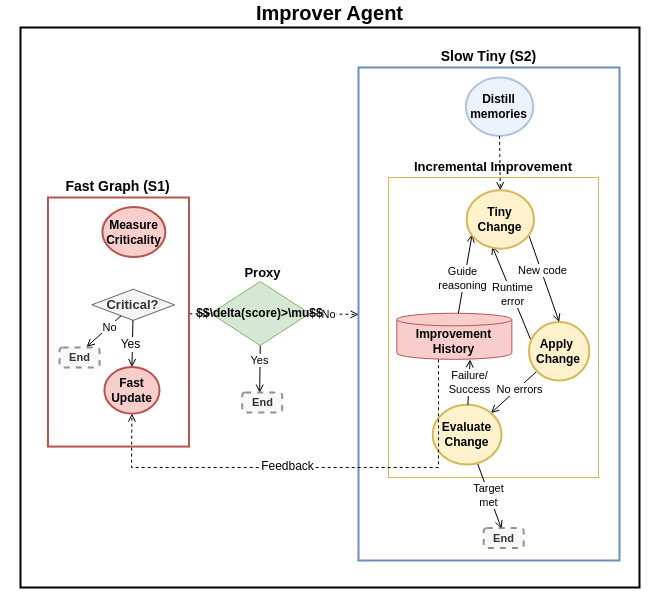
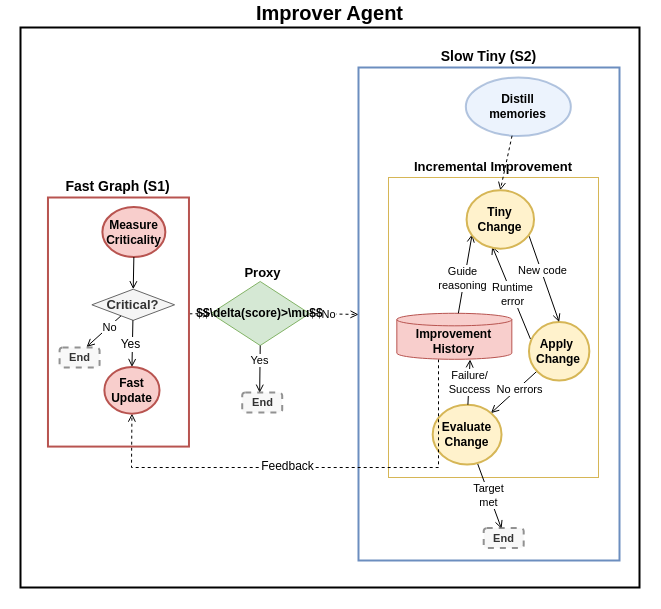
(500, 107) -> (518, 107)
none -> (134, 271)
